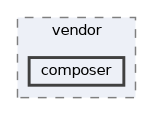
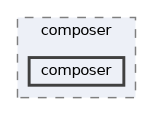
(76, 31) -> (76, 31)
